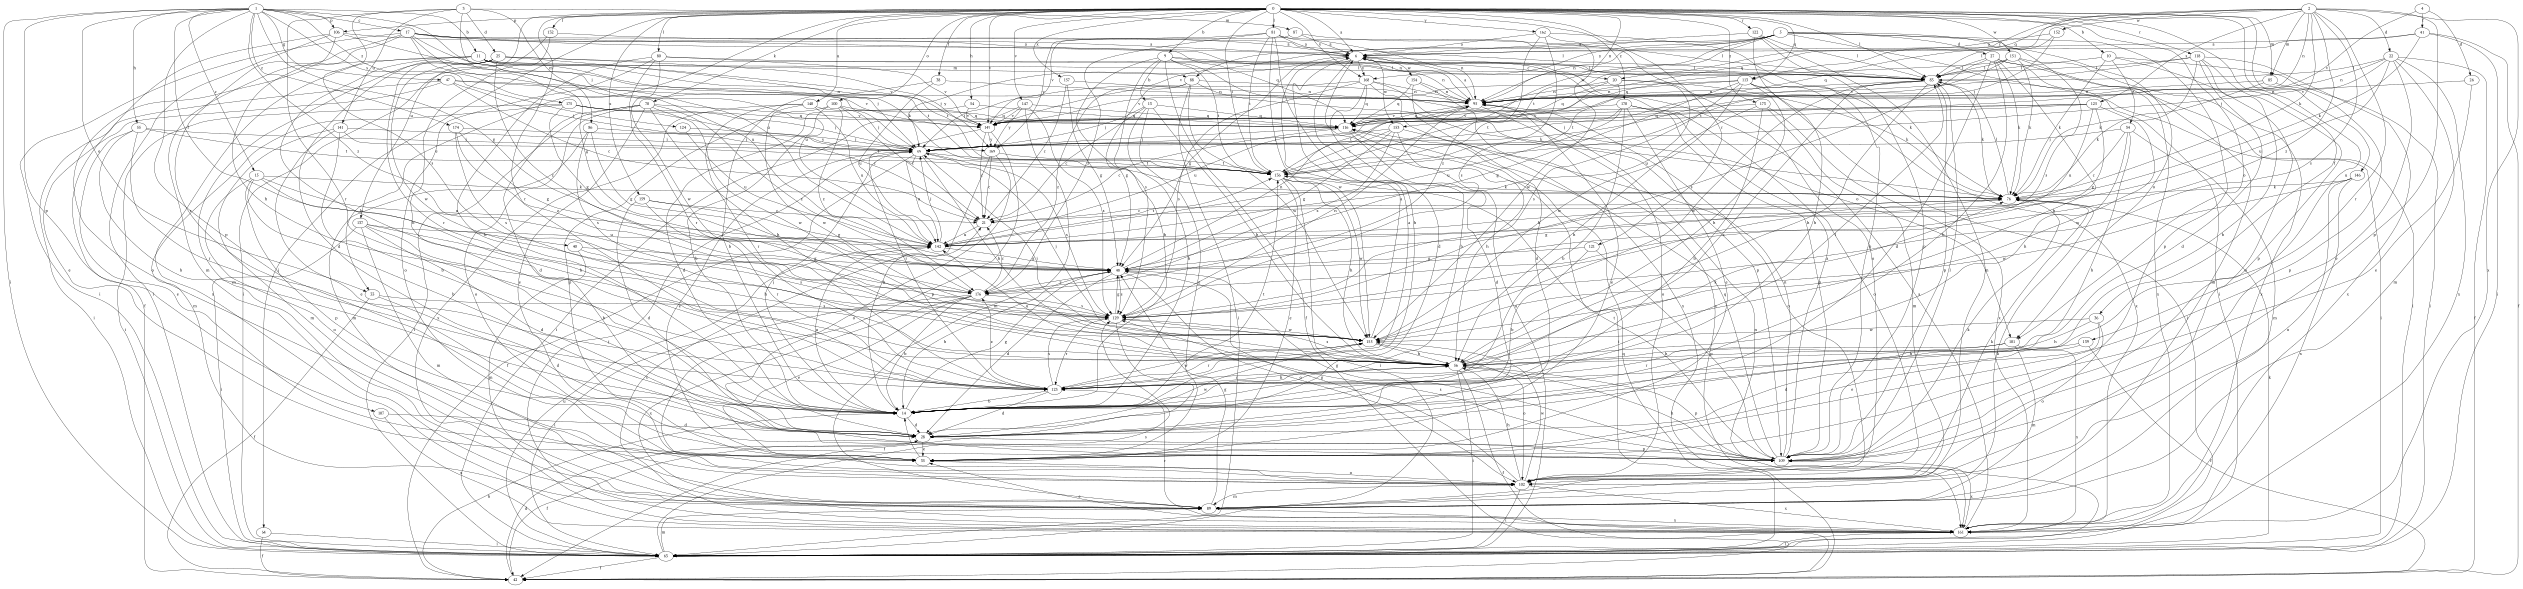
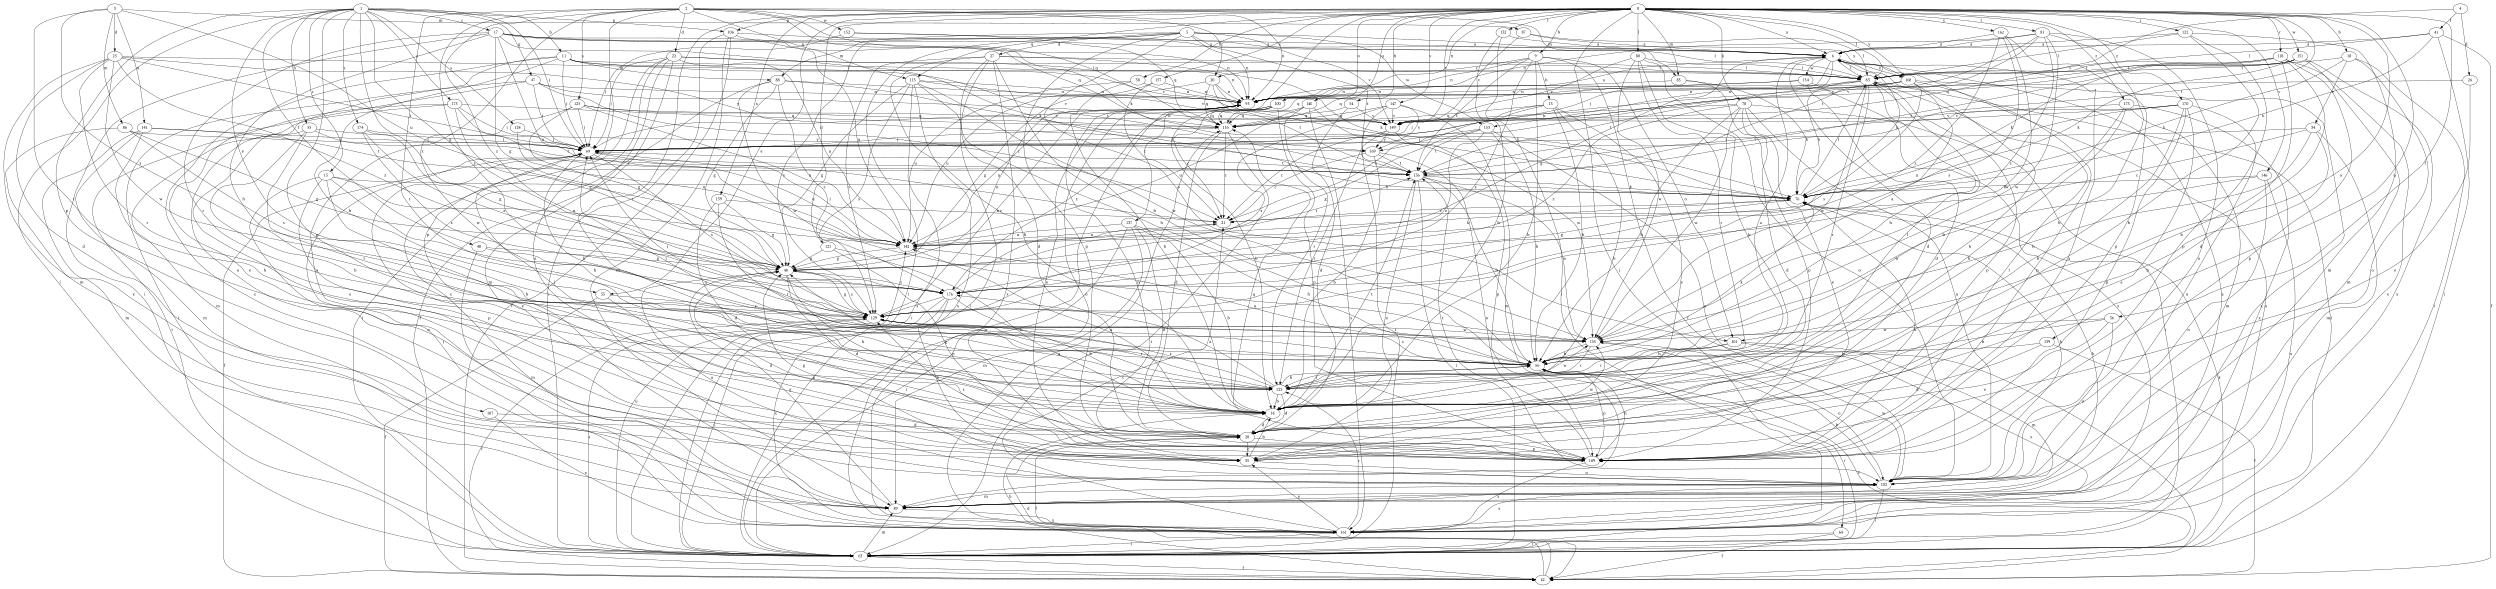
(1950, 358) -> (1852, 398)
